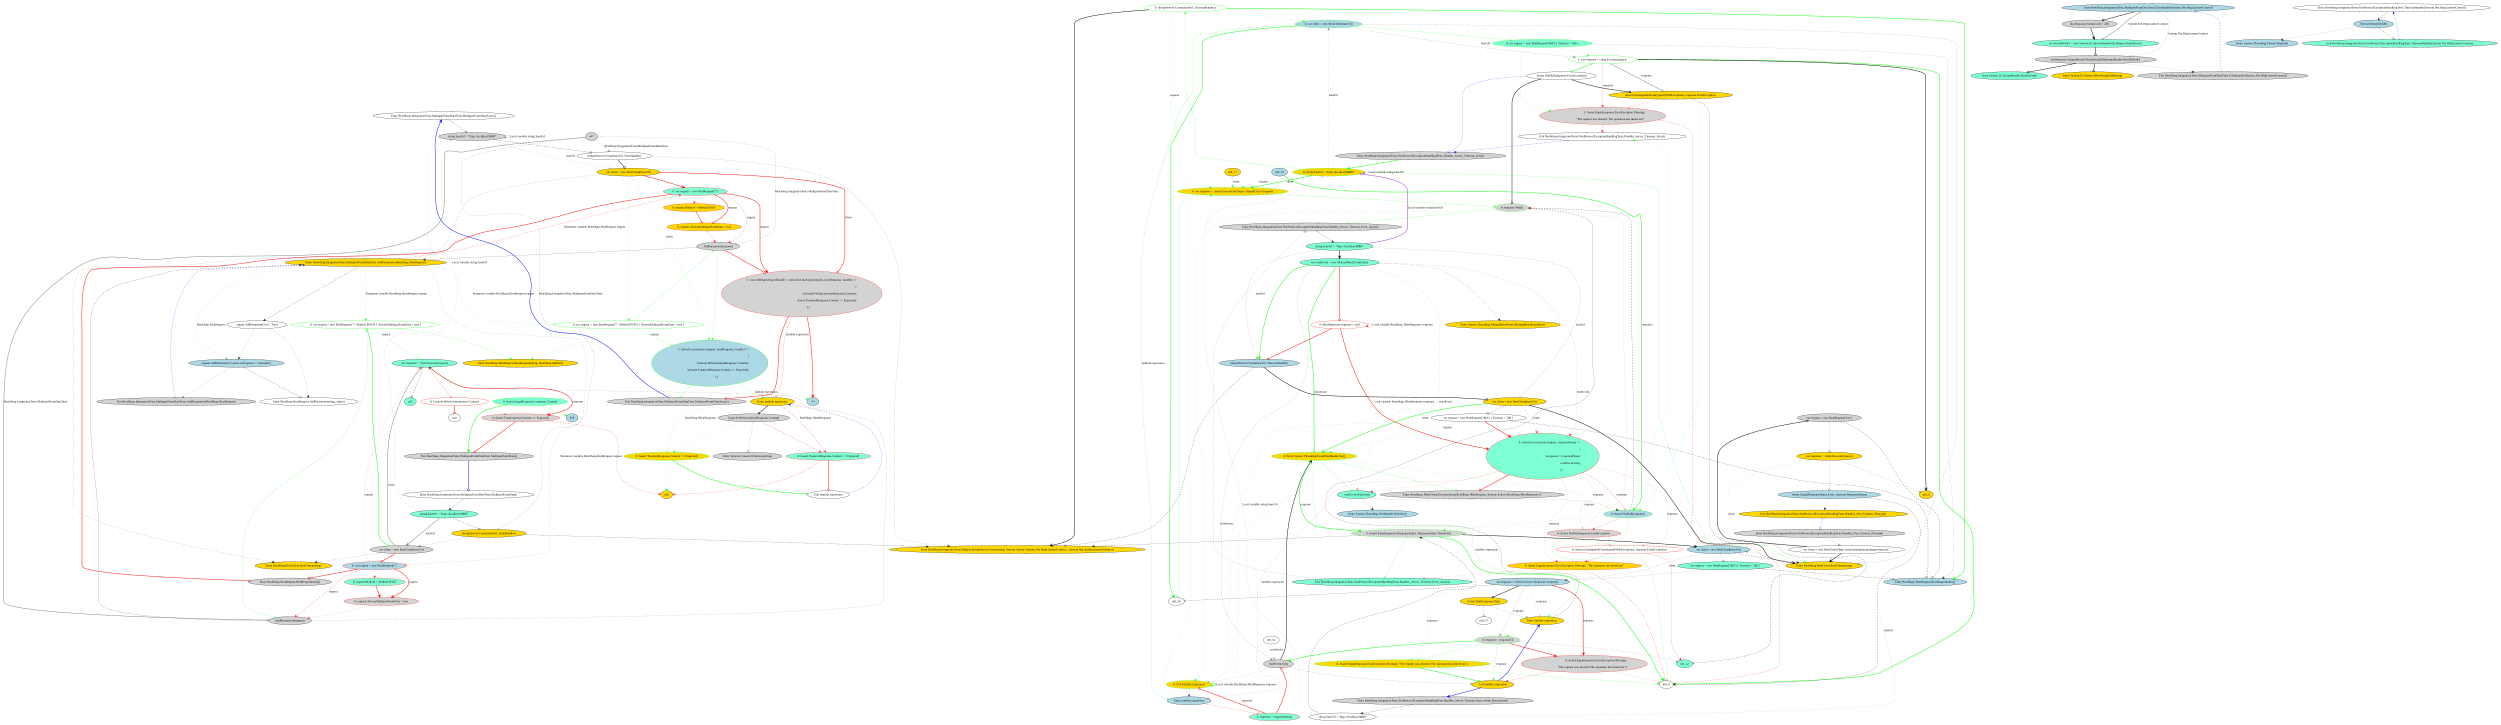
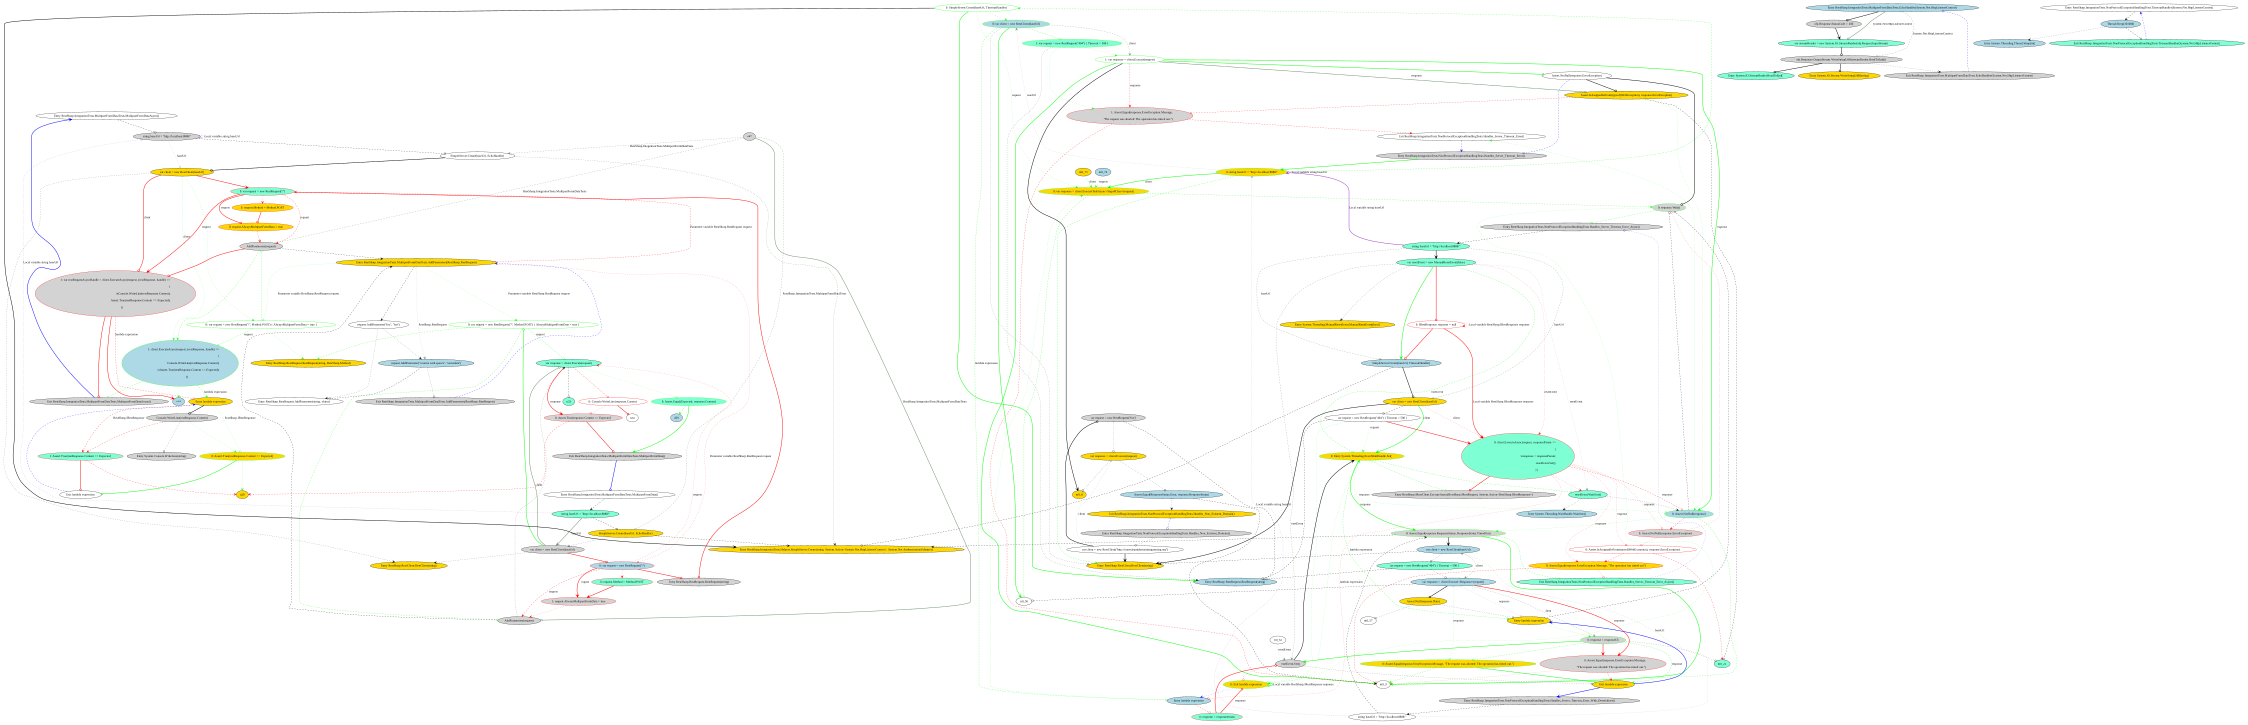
(1486, 43) -> (1132, 43)
(1609, 206) -> (1655, 69)
(1623, 338) -> (1720, 376)
(1311, 355) -> (1462, 379)
(1519, 611) -> (1548, 611)
